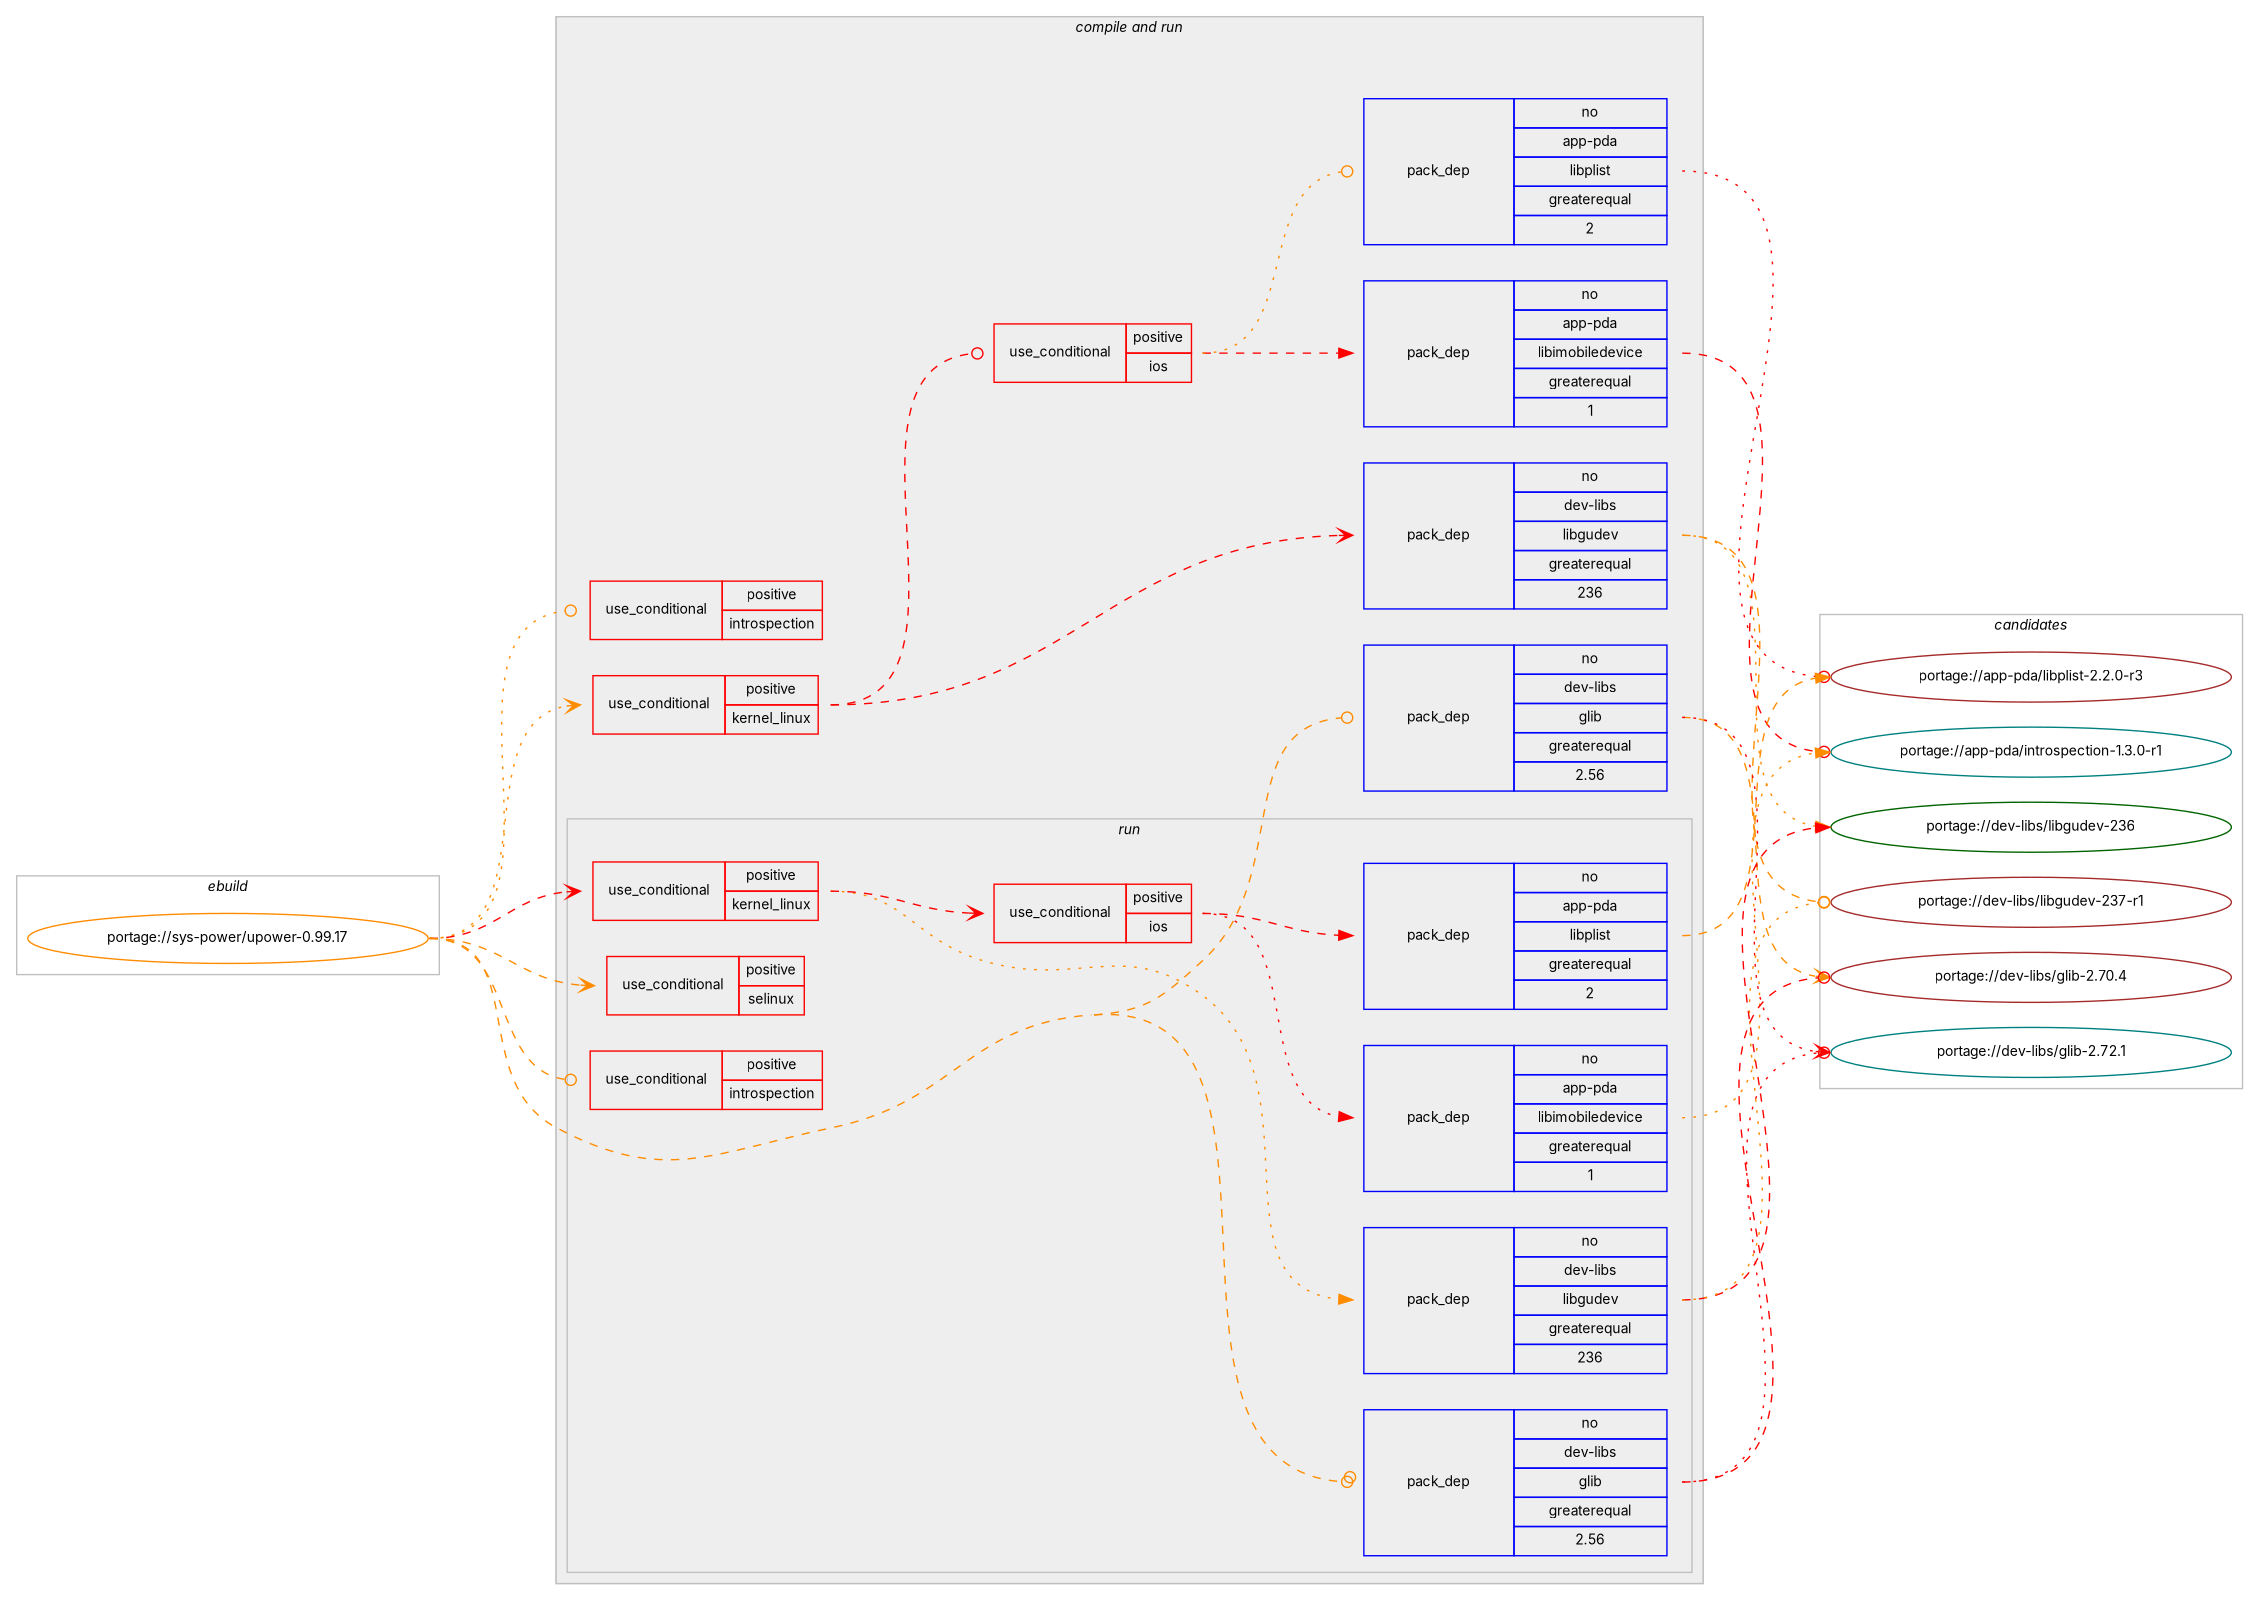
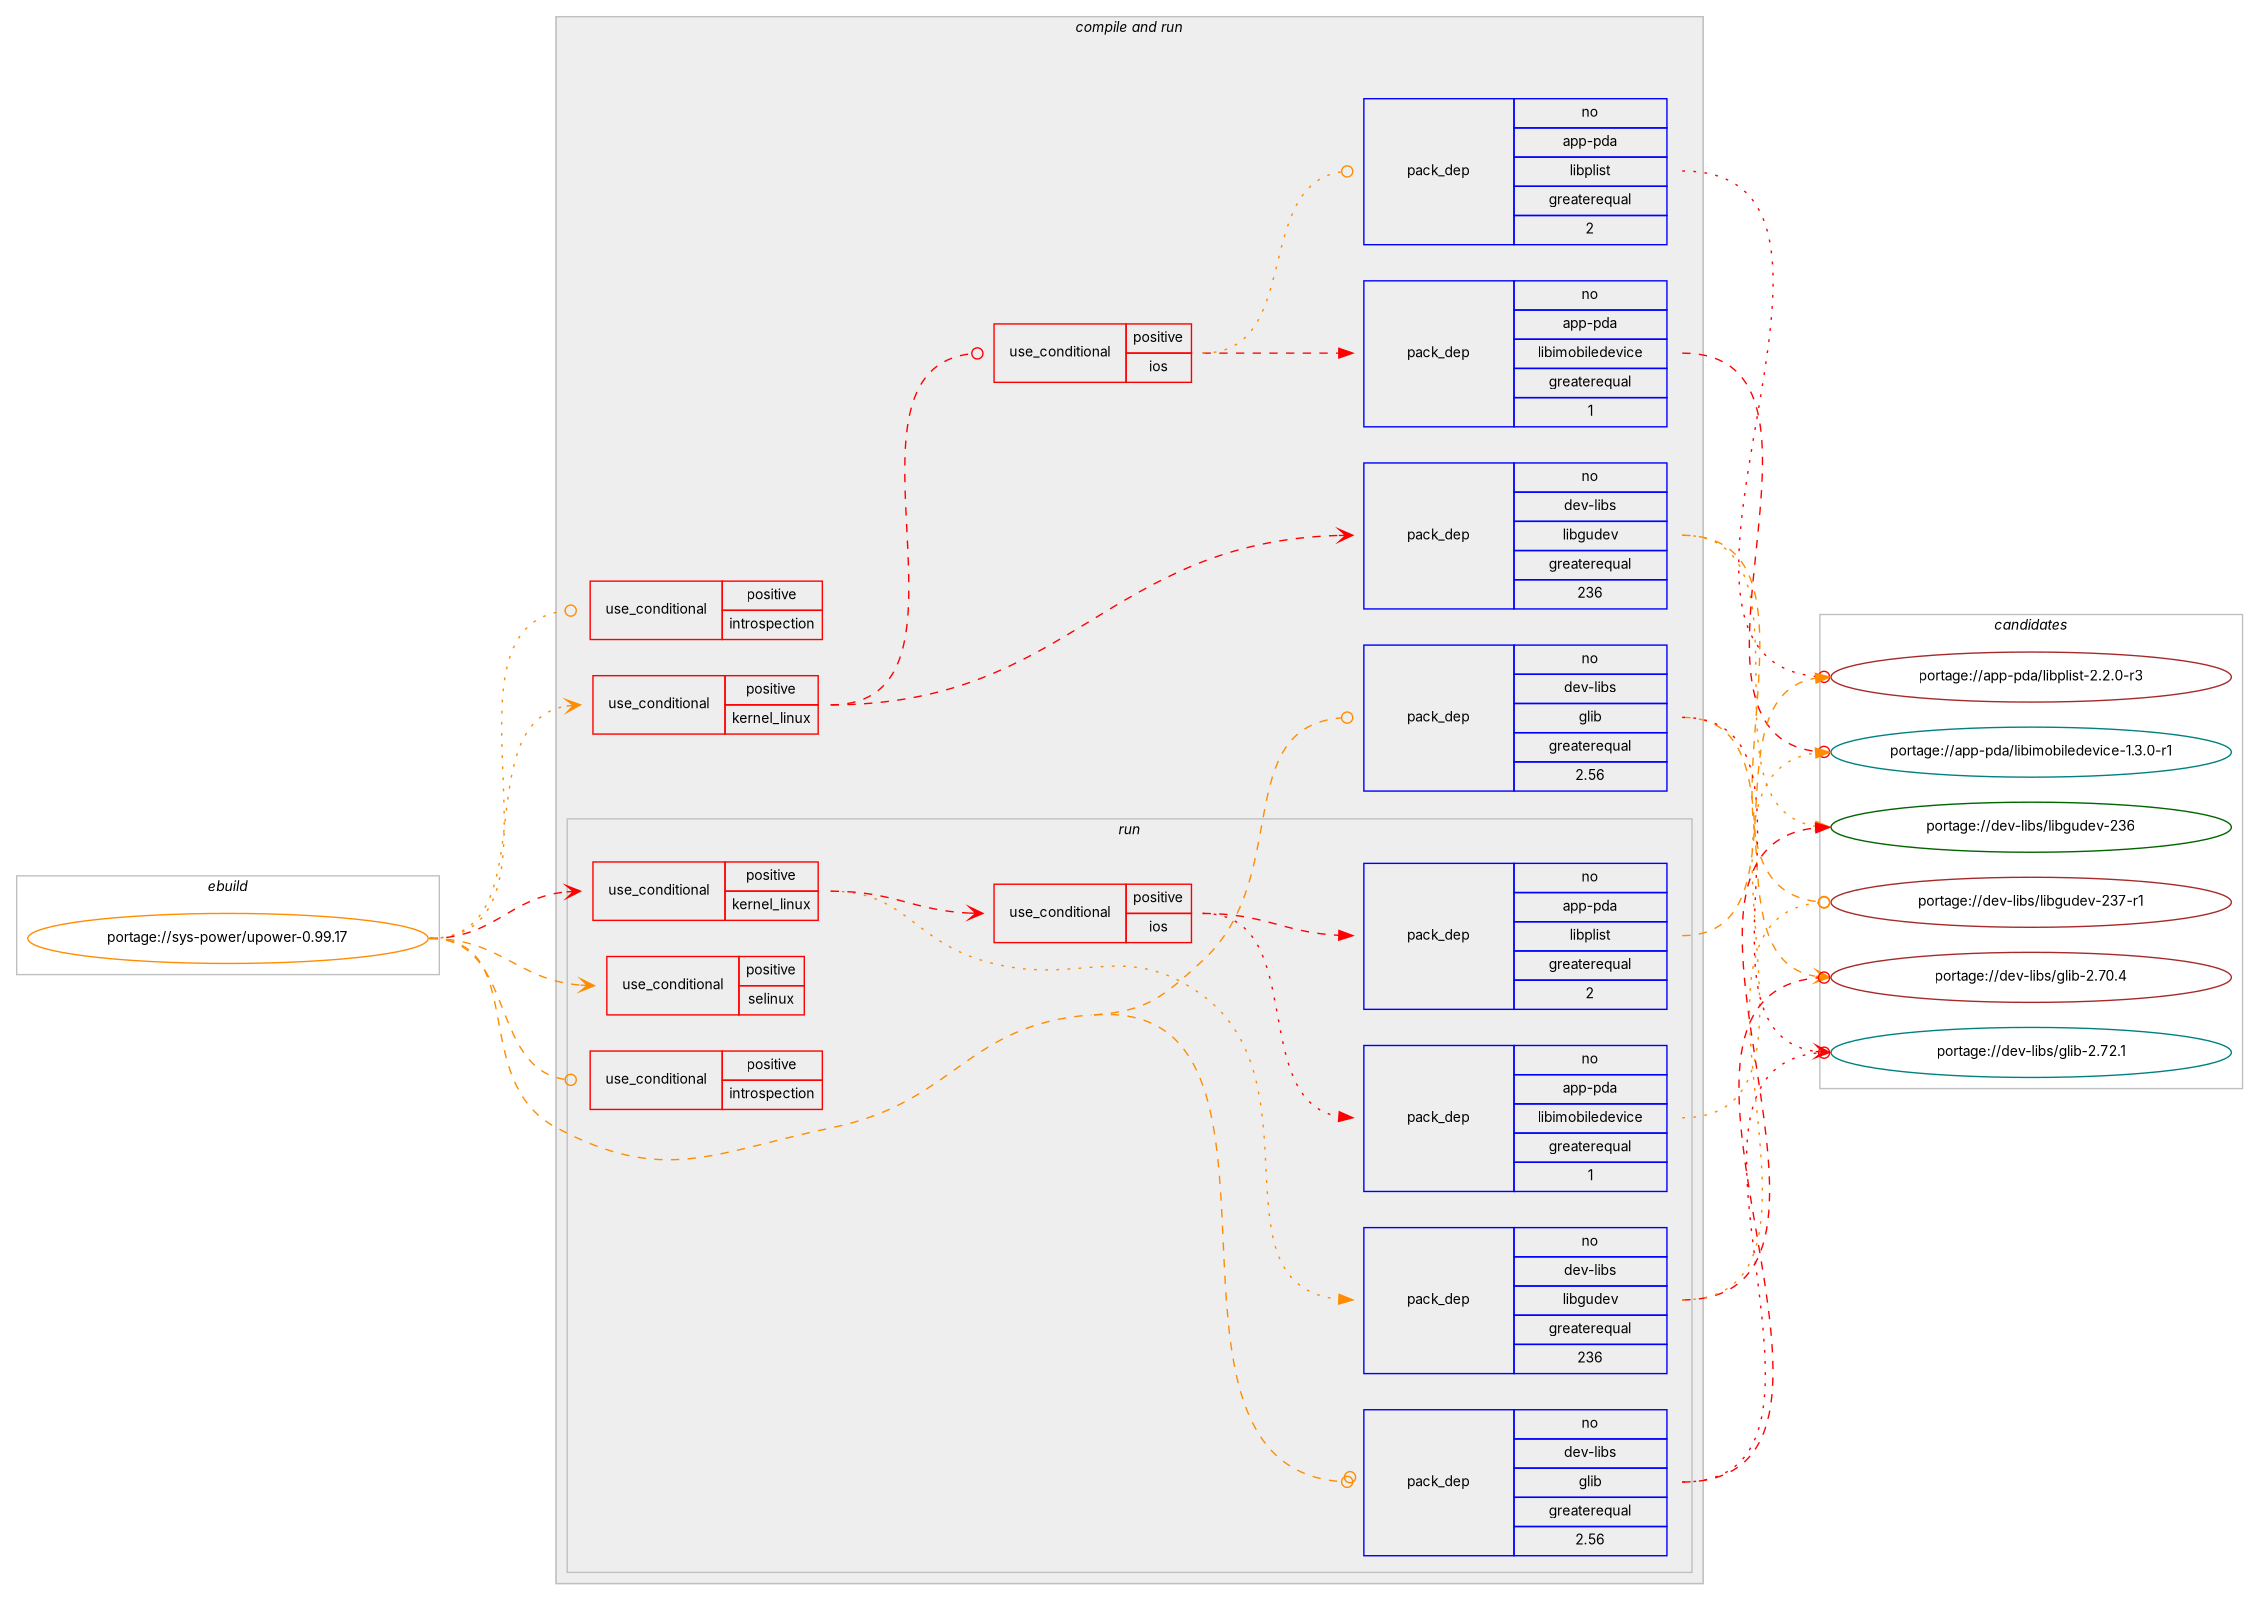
(2031, 752) -> (2031, 752)
